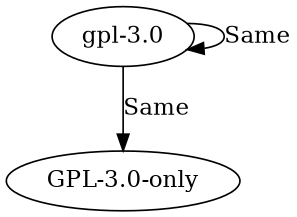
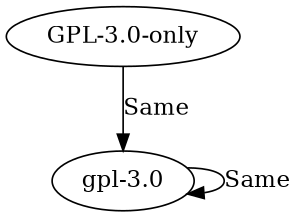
(123, 100) -> (123, 100)
